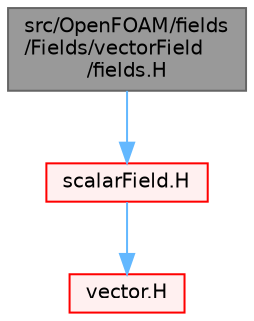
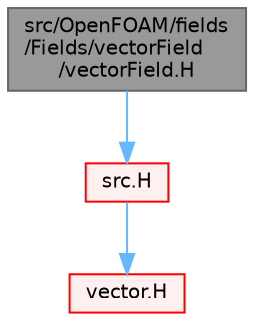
(127, 49) -> (127, 49)
(127, 183) -> (127, 183)
